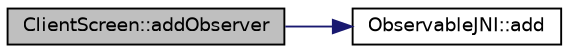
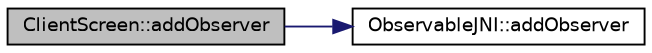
(457, 27) -> (499, 27)
